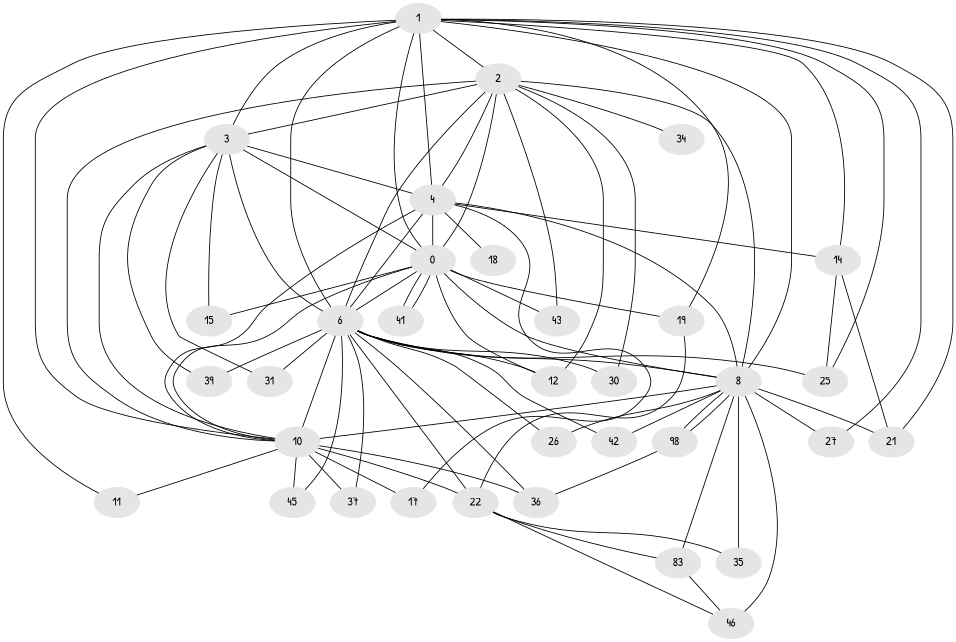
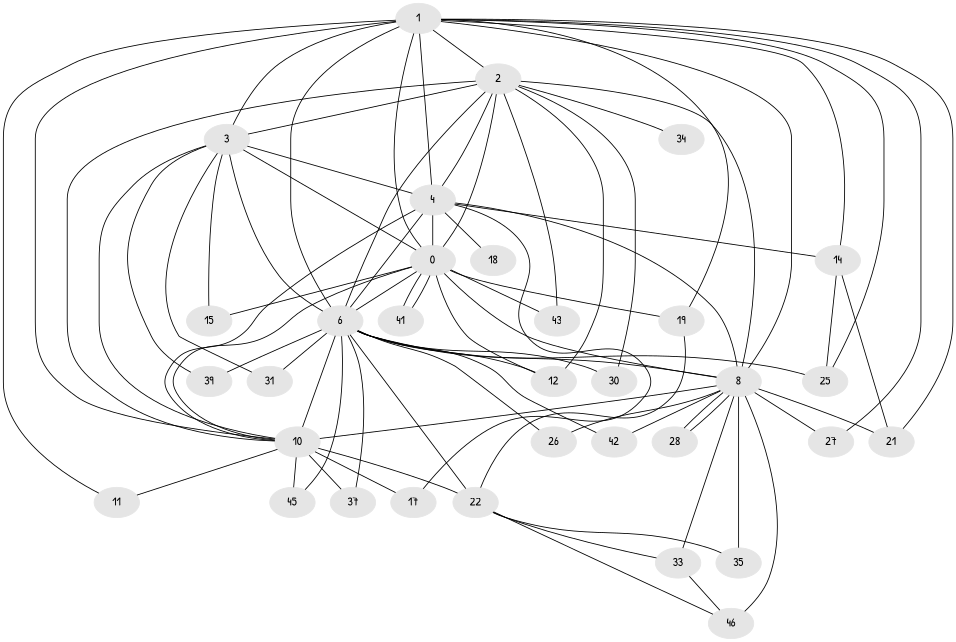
(675, 442) -> (675, 442)
(536, 502) -> none
(678, 563) -> (678, 563)
